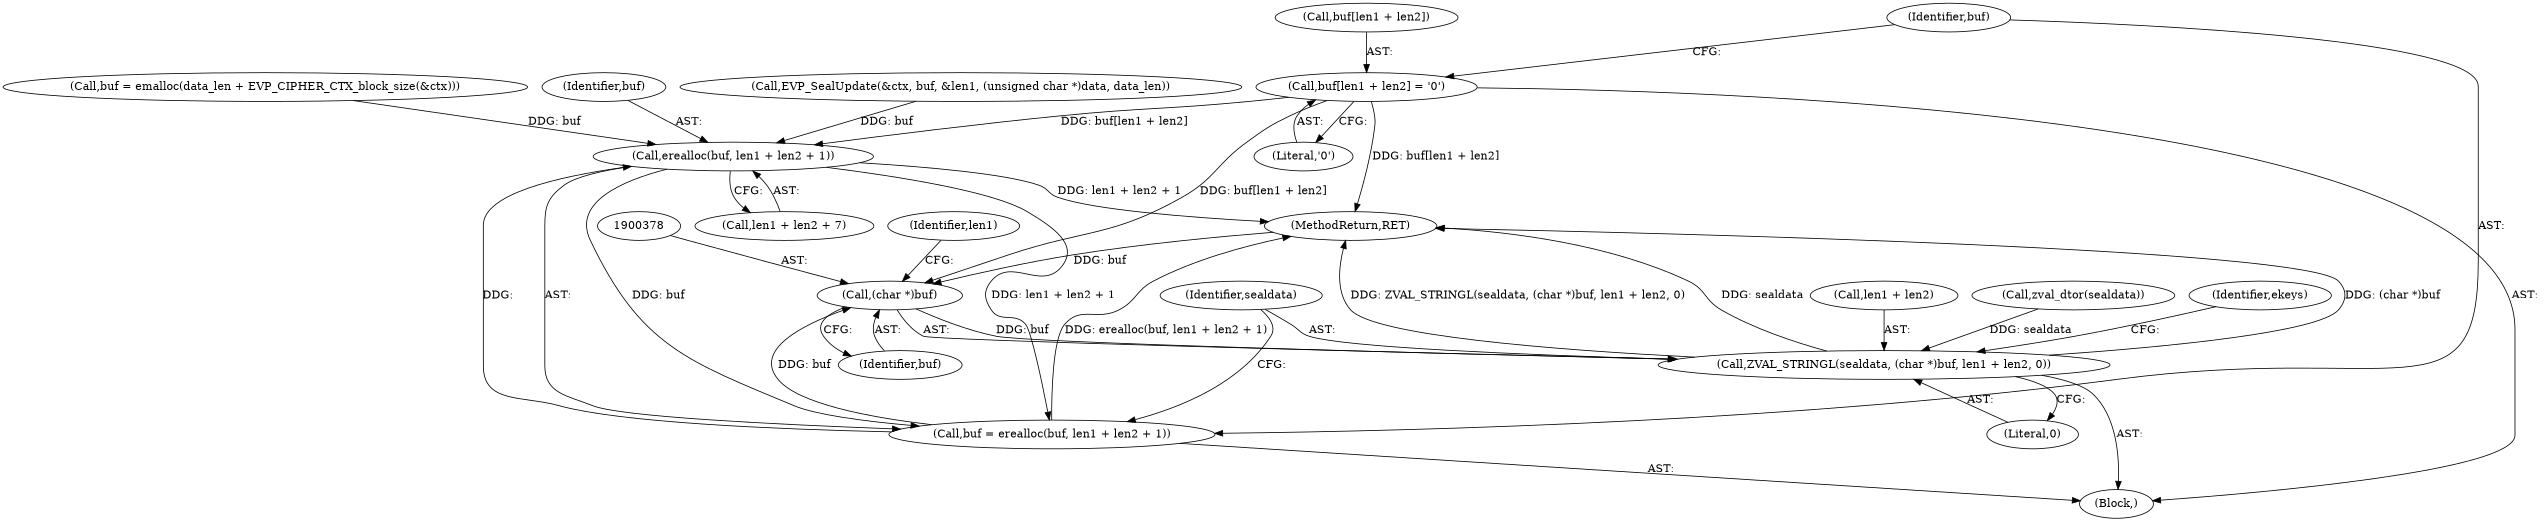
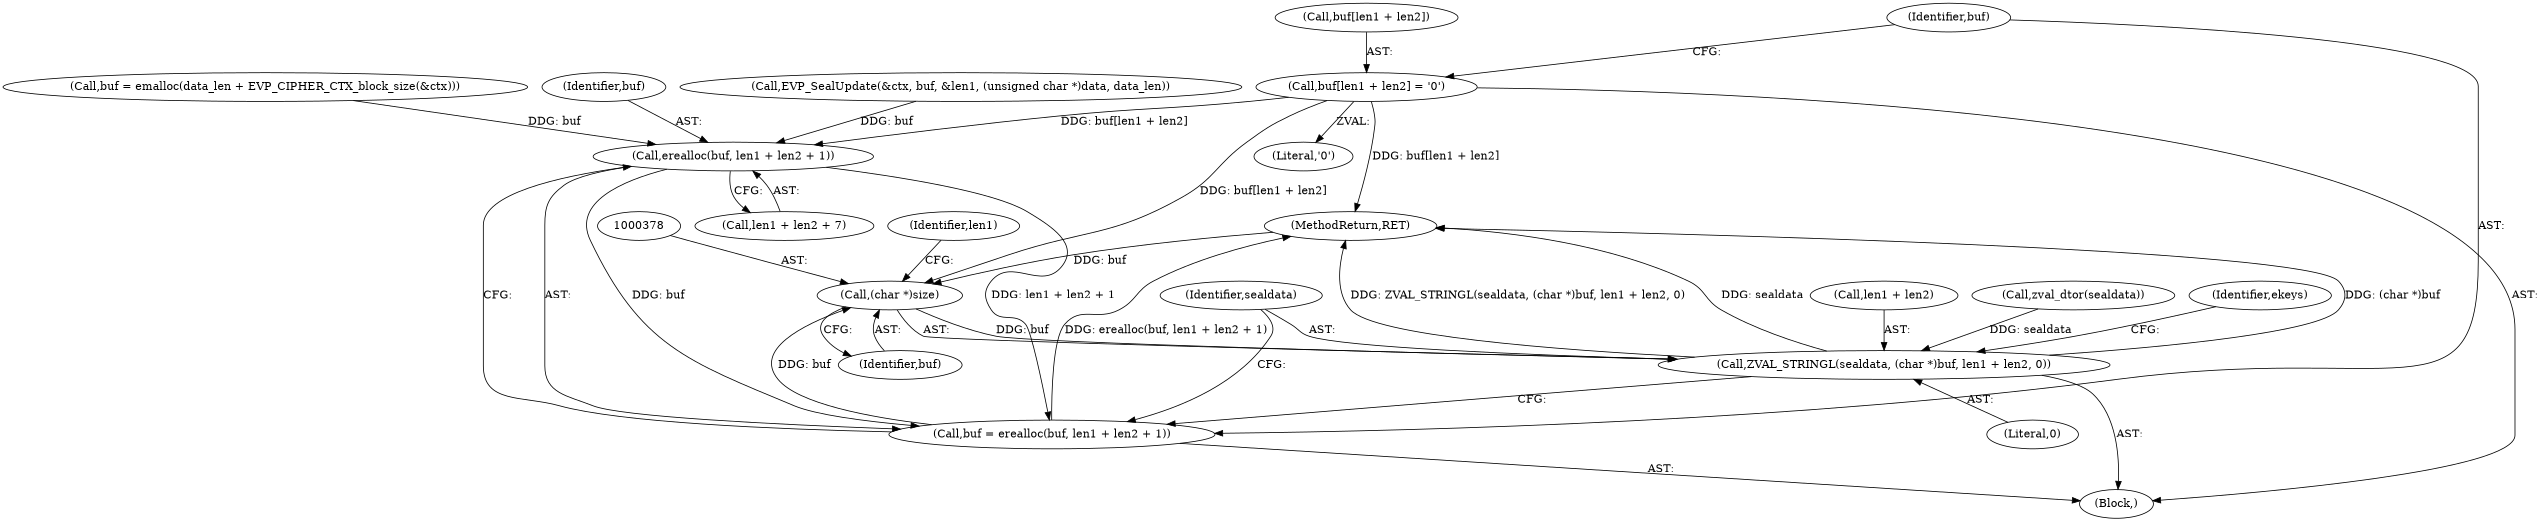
(1295, 121) -> none
(1355, 122) -> (1355, 122)
(1058, 197) -> none
(639, 226) -> (639, 226)
(500, 295) -> (500, 295)
(890, 295) -> (890, 295)
(2053, 392) -> (1463, 400)
